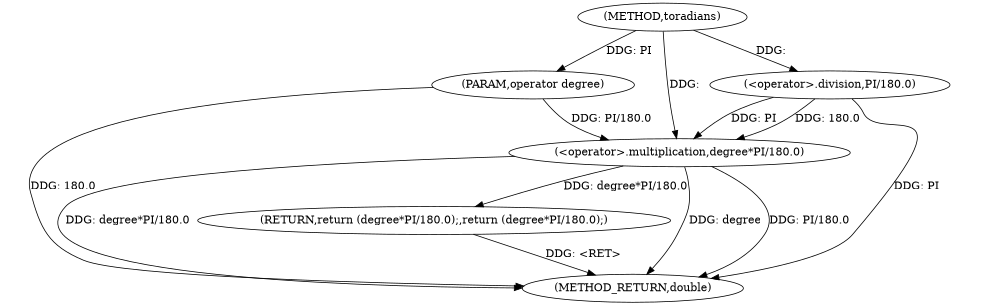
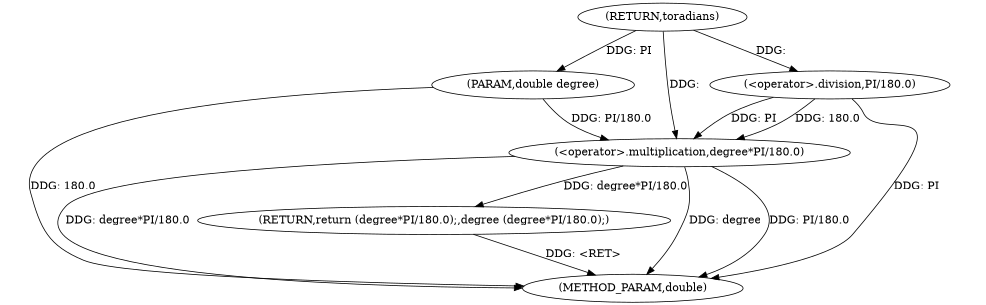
(662, 17) -> (662, 17)
(533, 85) -> (533, 85)
(434, 221) -> (434, 221)
(633, 288) -> (633, 288)
